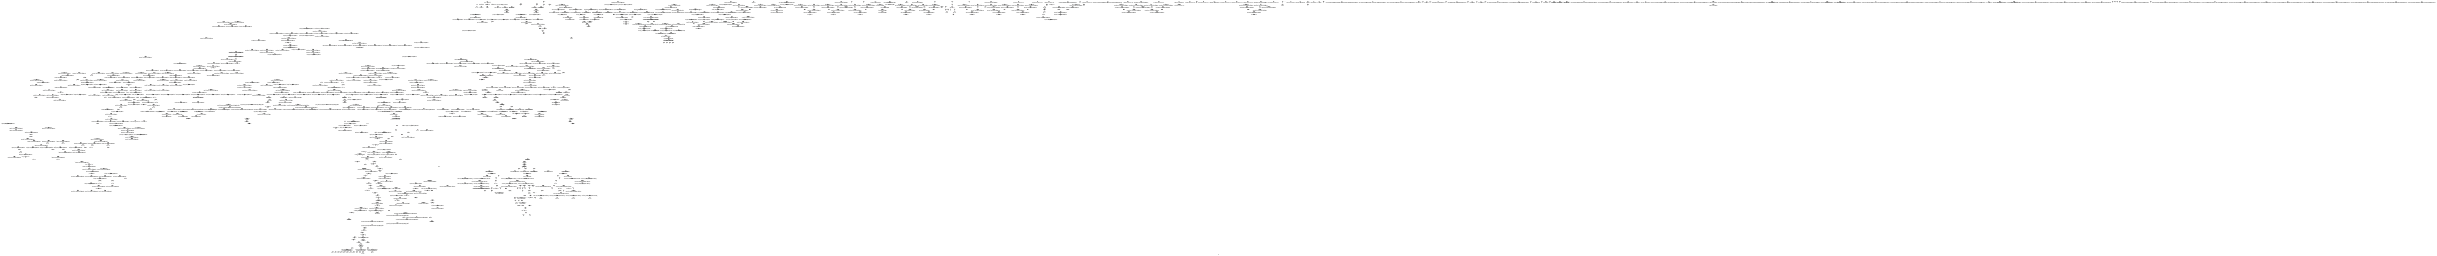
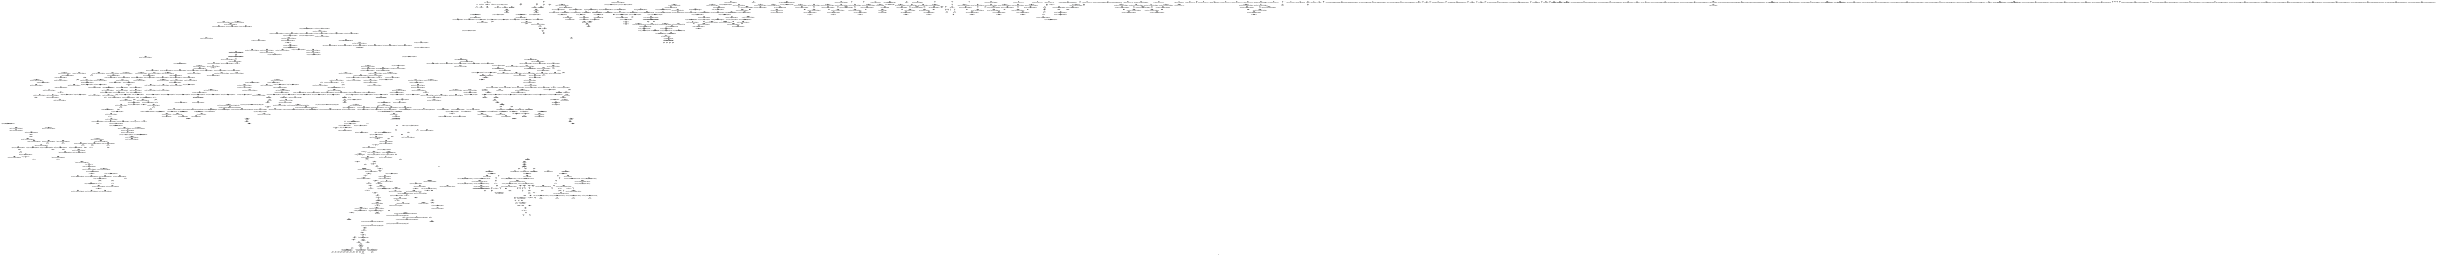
(382, 92) -> none
